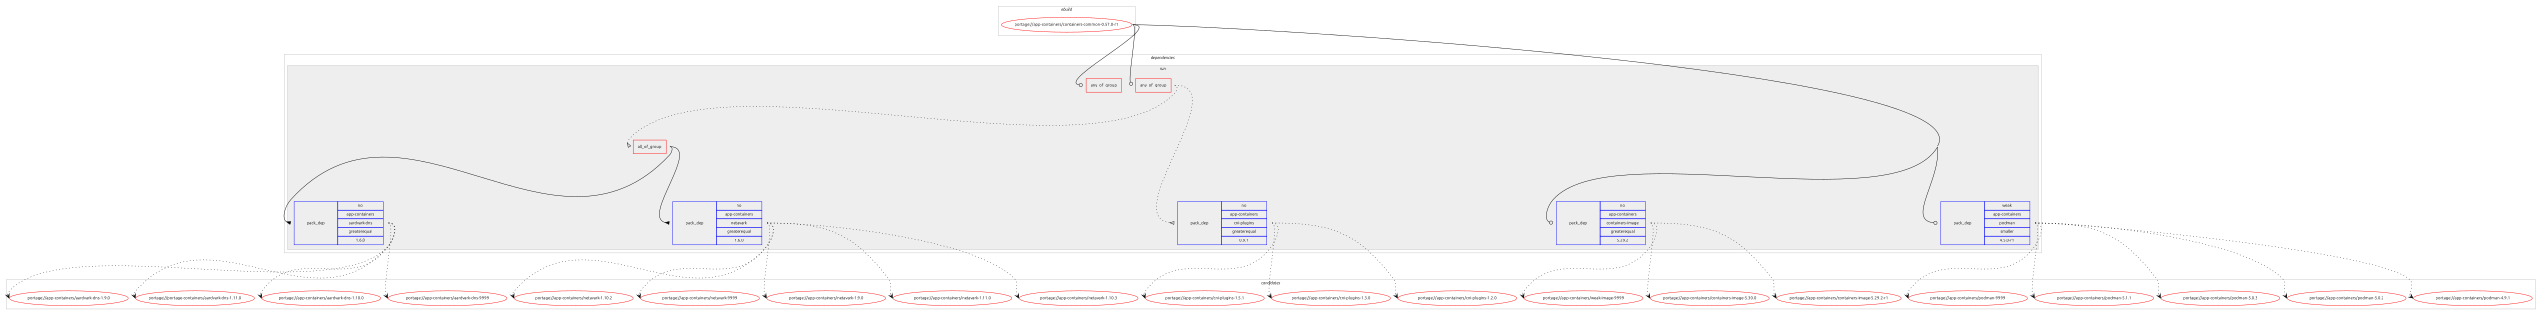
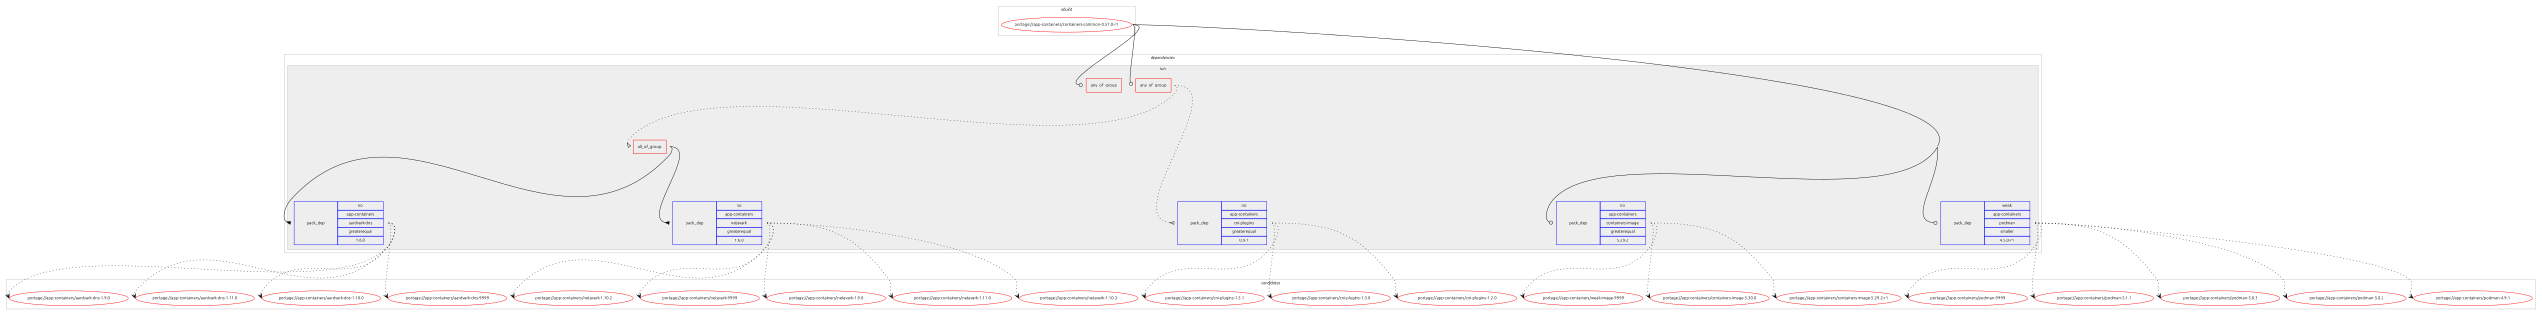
(195, 298) -> (195, 298)
